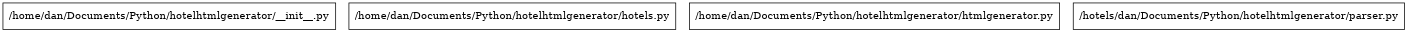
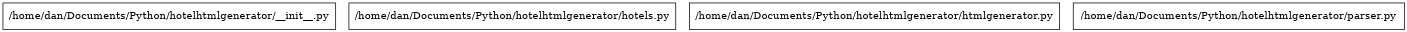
(1239, 16) -> (1239, 16)
